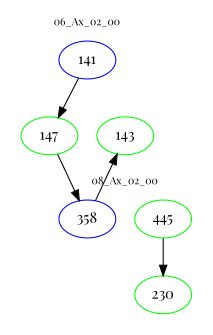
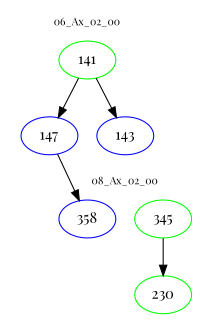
(87, 60) -> (87, 60)
(49, 136) -> (49, 136)
(125, 136) -> (125, 136)
(104, 182) -> (104, 93)
(163, 219) -> (163, 219)
